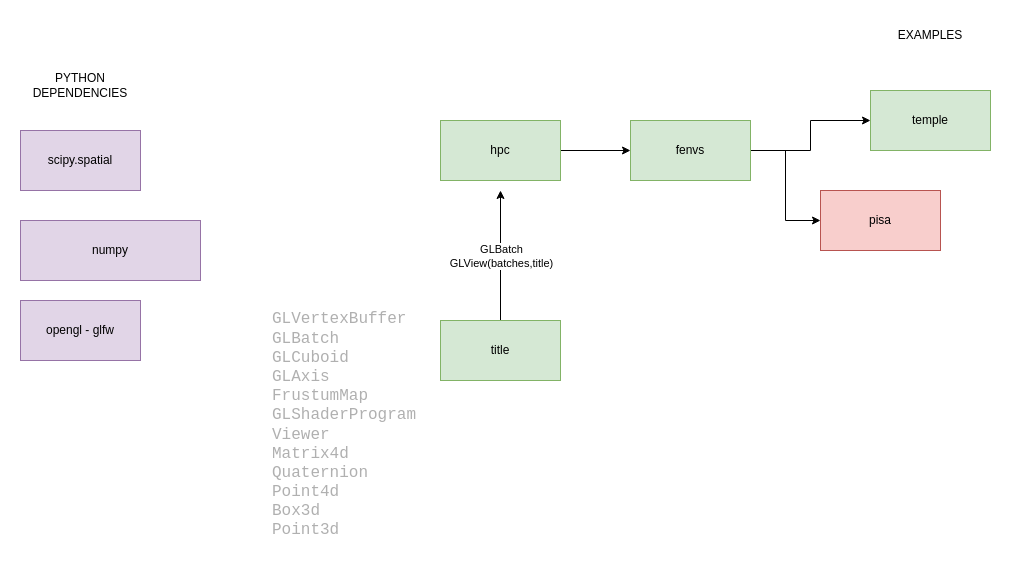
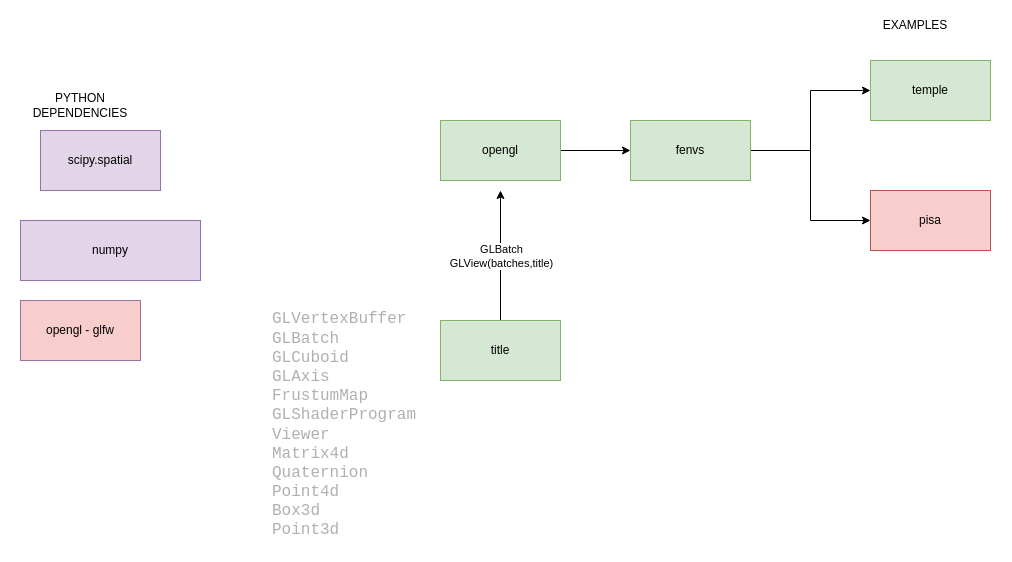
(931, 36) -> (916, 26)
(81, 86) -> (81, 106)
(931, 121) -> (931, 91)
(501, 151) -> (501, 151)
(81, 161) -> (101, 161)
(881, 221) -> (931, 221)
(81, 331) -> (81, 331)
